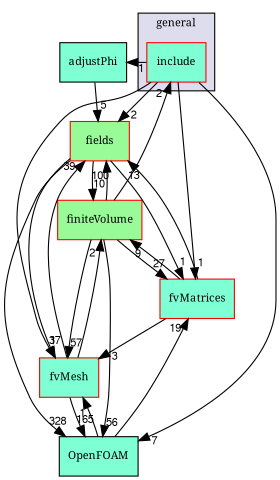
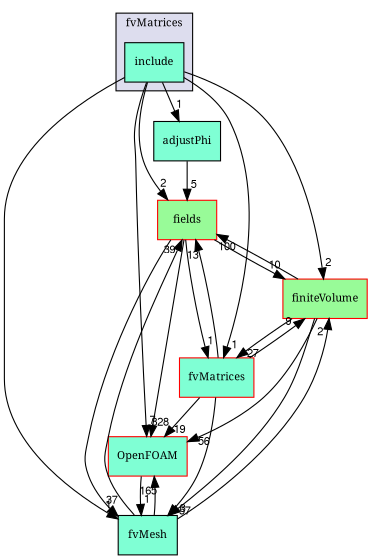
(176, 24) -> (154, 24)
(176, 62) -> (154, 62)
(145, 149) -> (284, 146)
(69, 378) -> (148, 535)
(152, 385) -> (186, 413)
(99, 456) -> (148, 456)
